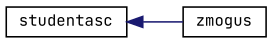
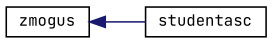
(163, 22) -> (125, 22)
